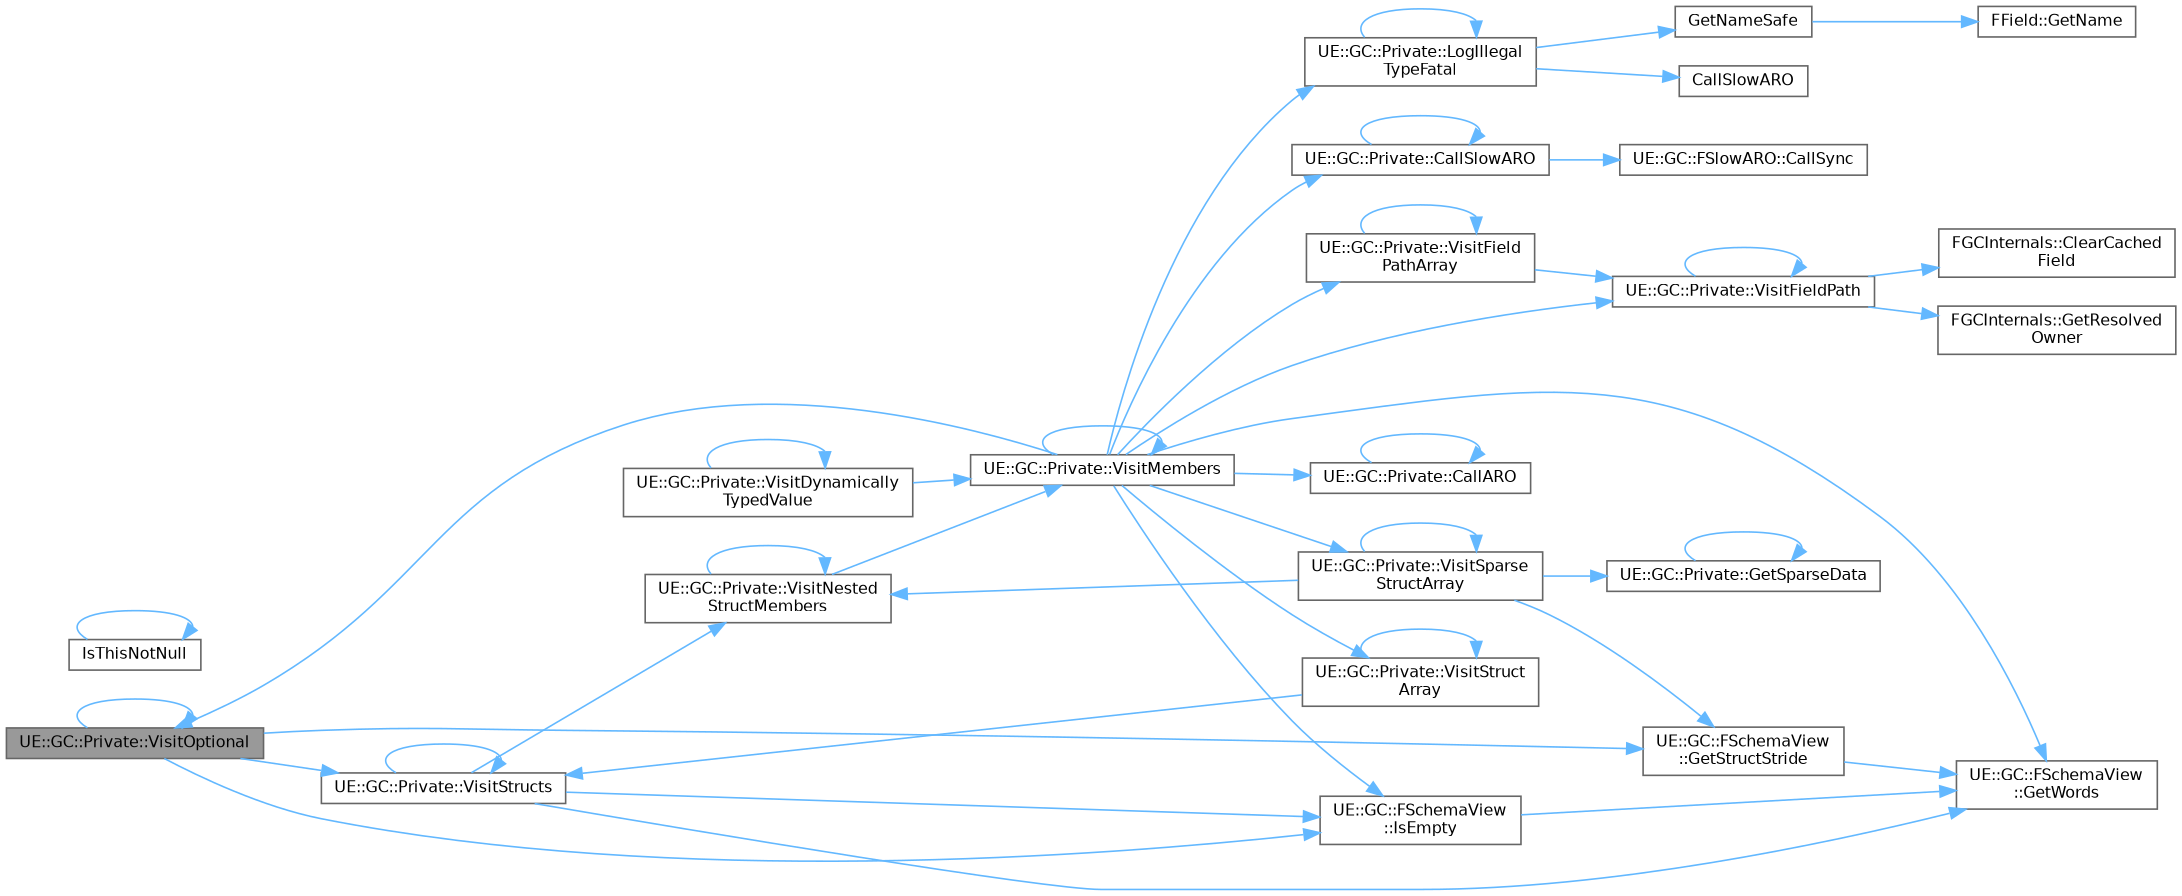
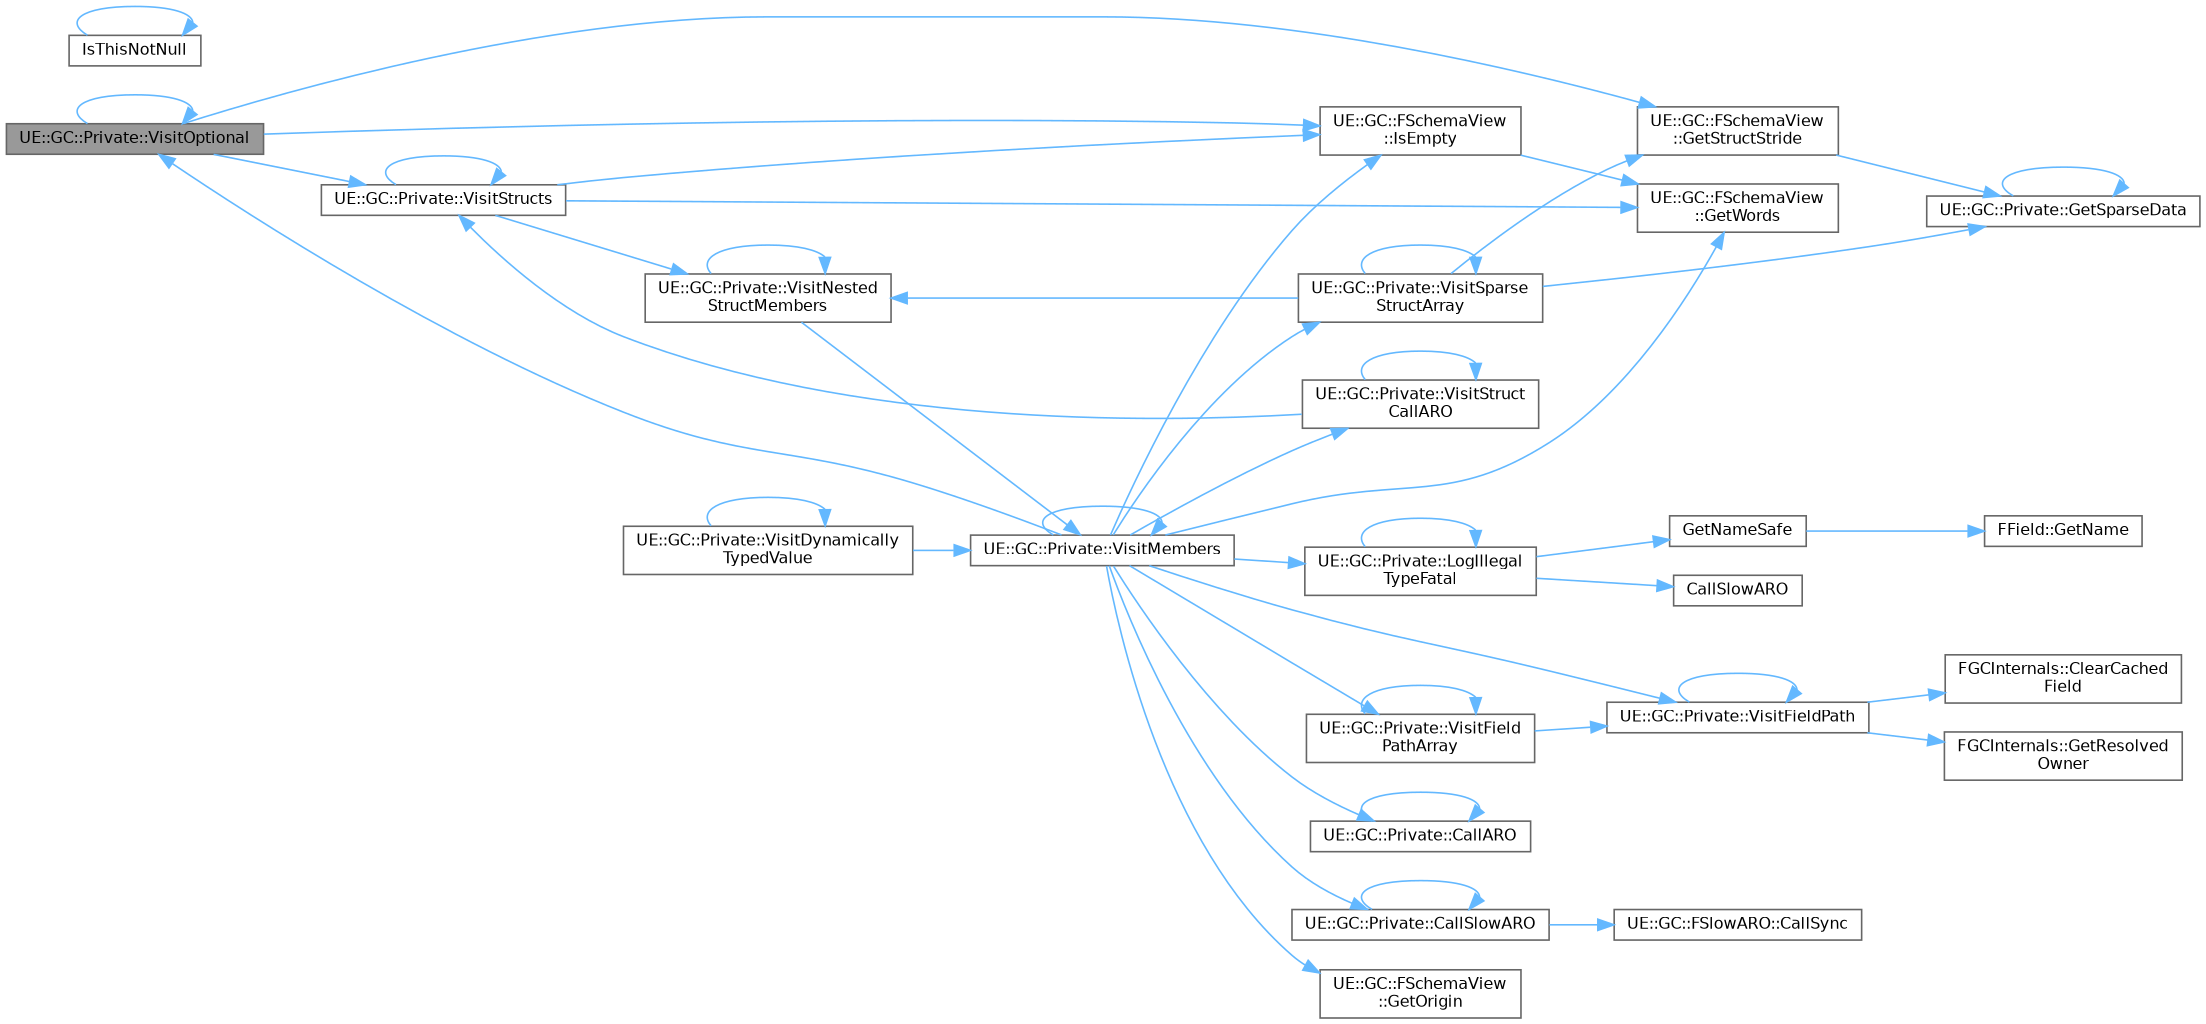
(1421, 682) -> (1421, 404)
(1892, 767) -> (1910, 174)
none -> (1421, 994)
